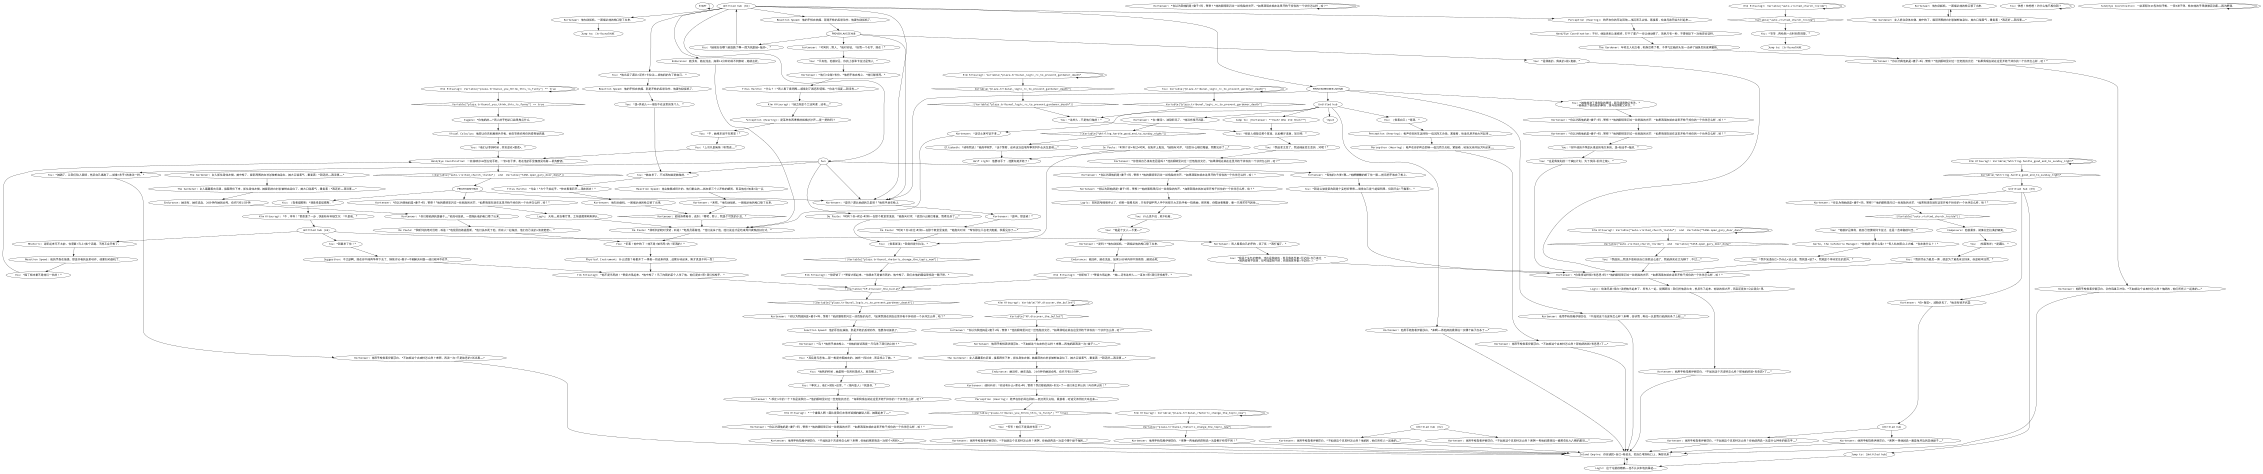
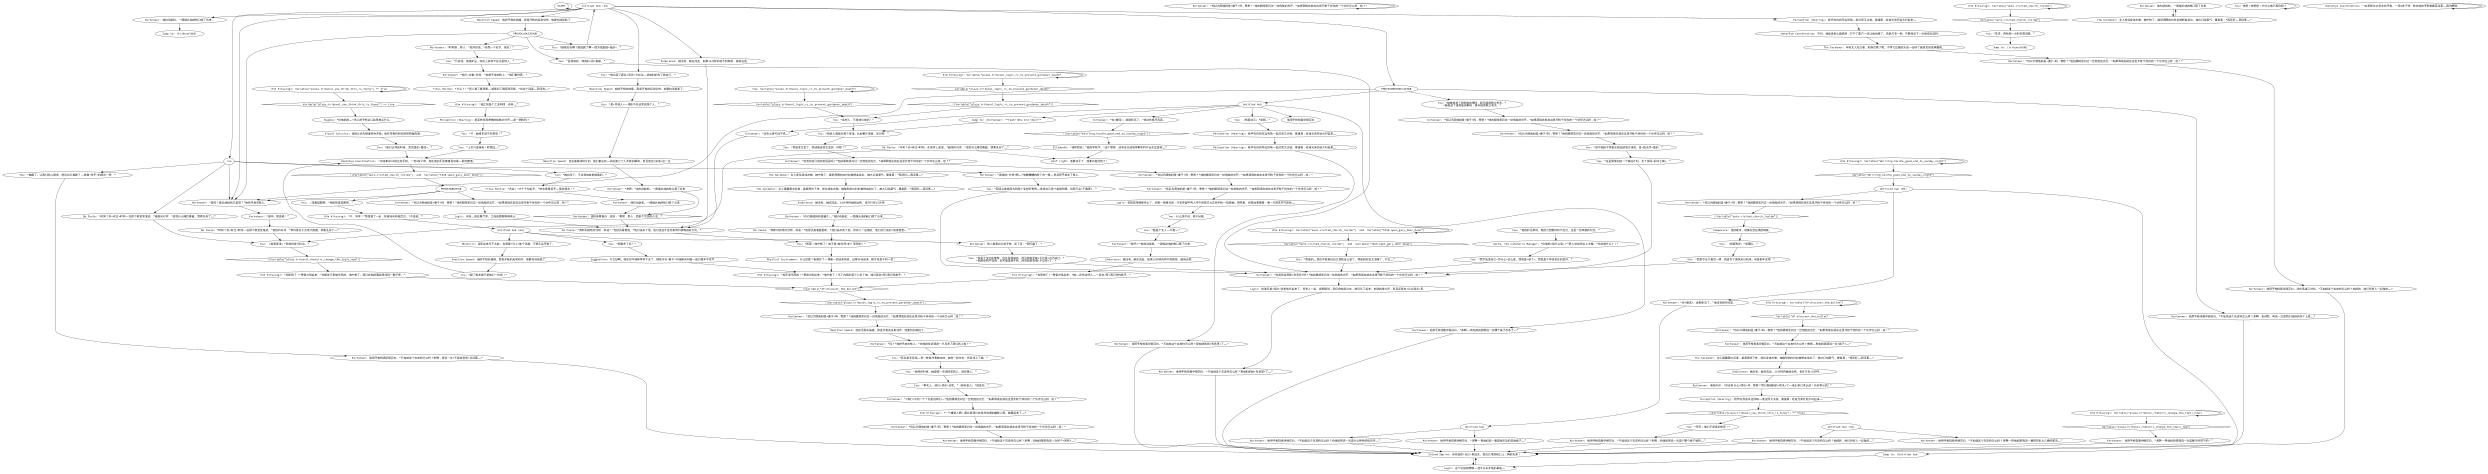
(1330, 120) -> (1301, 120)
(655, 139) -> (620, 132)
